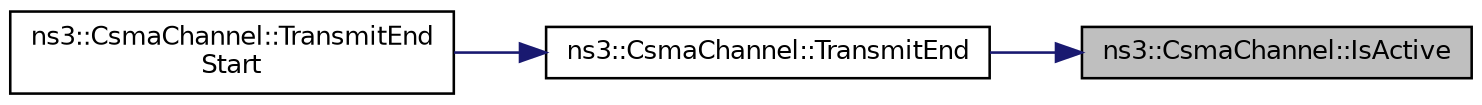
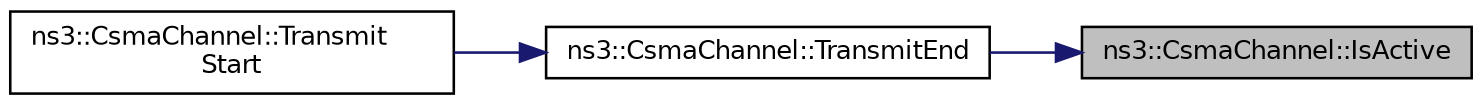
(232, 53) -> (232, 53)
